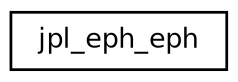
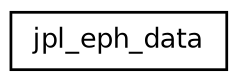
(119, 41) -> (119, 41)
